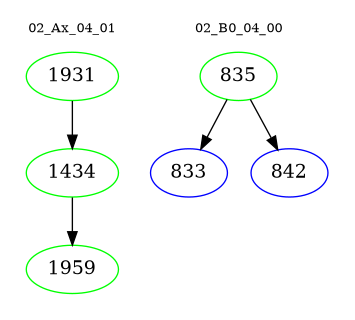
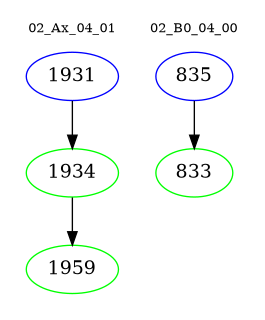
(72, 76) -> (72, 76)
(239, 76) -> (194, 76)
(72, 173) -> (72, 173)
(189, 173) -> (194, 173)
(290, 173) -> none
